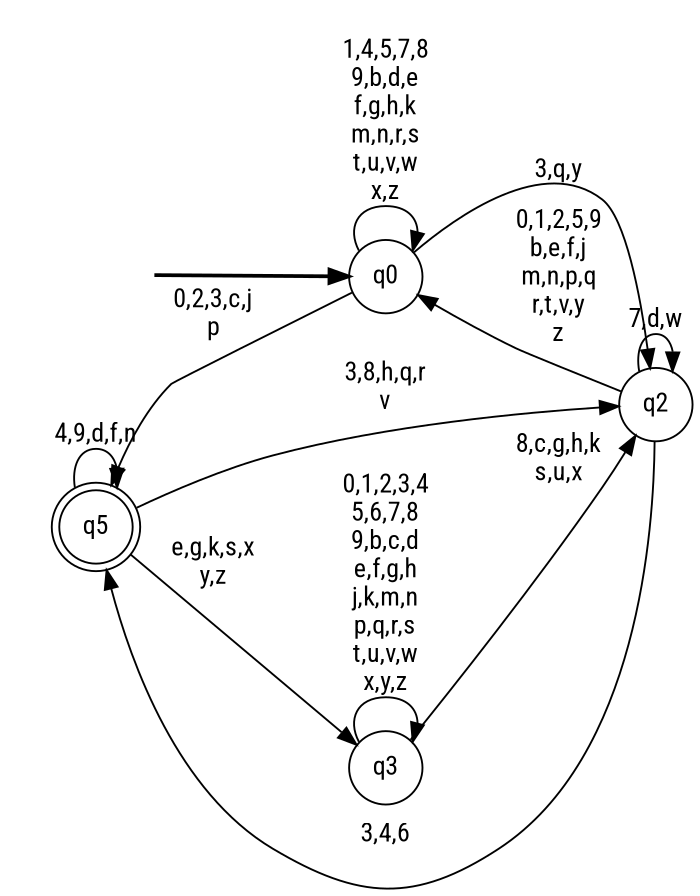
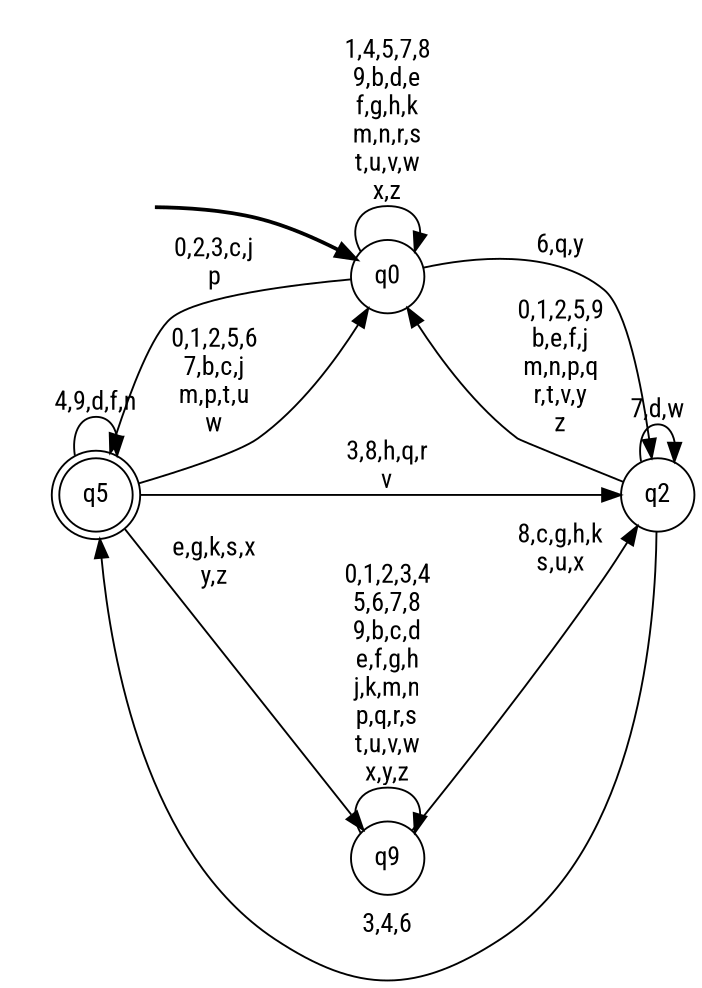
(559, 170) -> (561, 246)
none -> (268, 431)
(386, 768) -> (388, 858)
